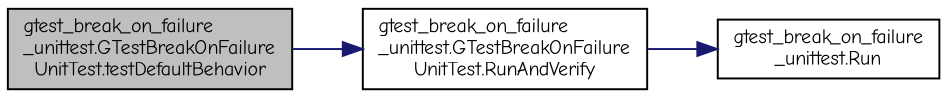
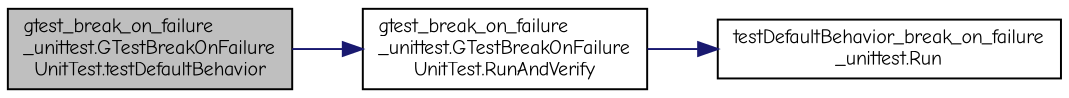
(829, 49) -> (889, 49)
